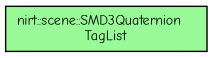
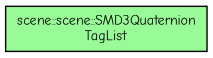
(106, 29) -> (106, 29)
